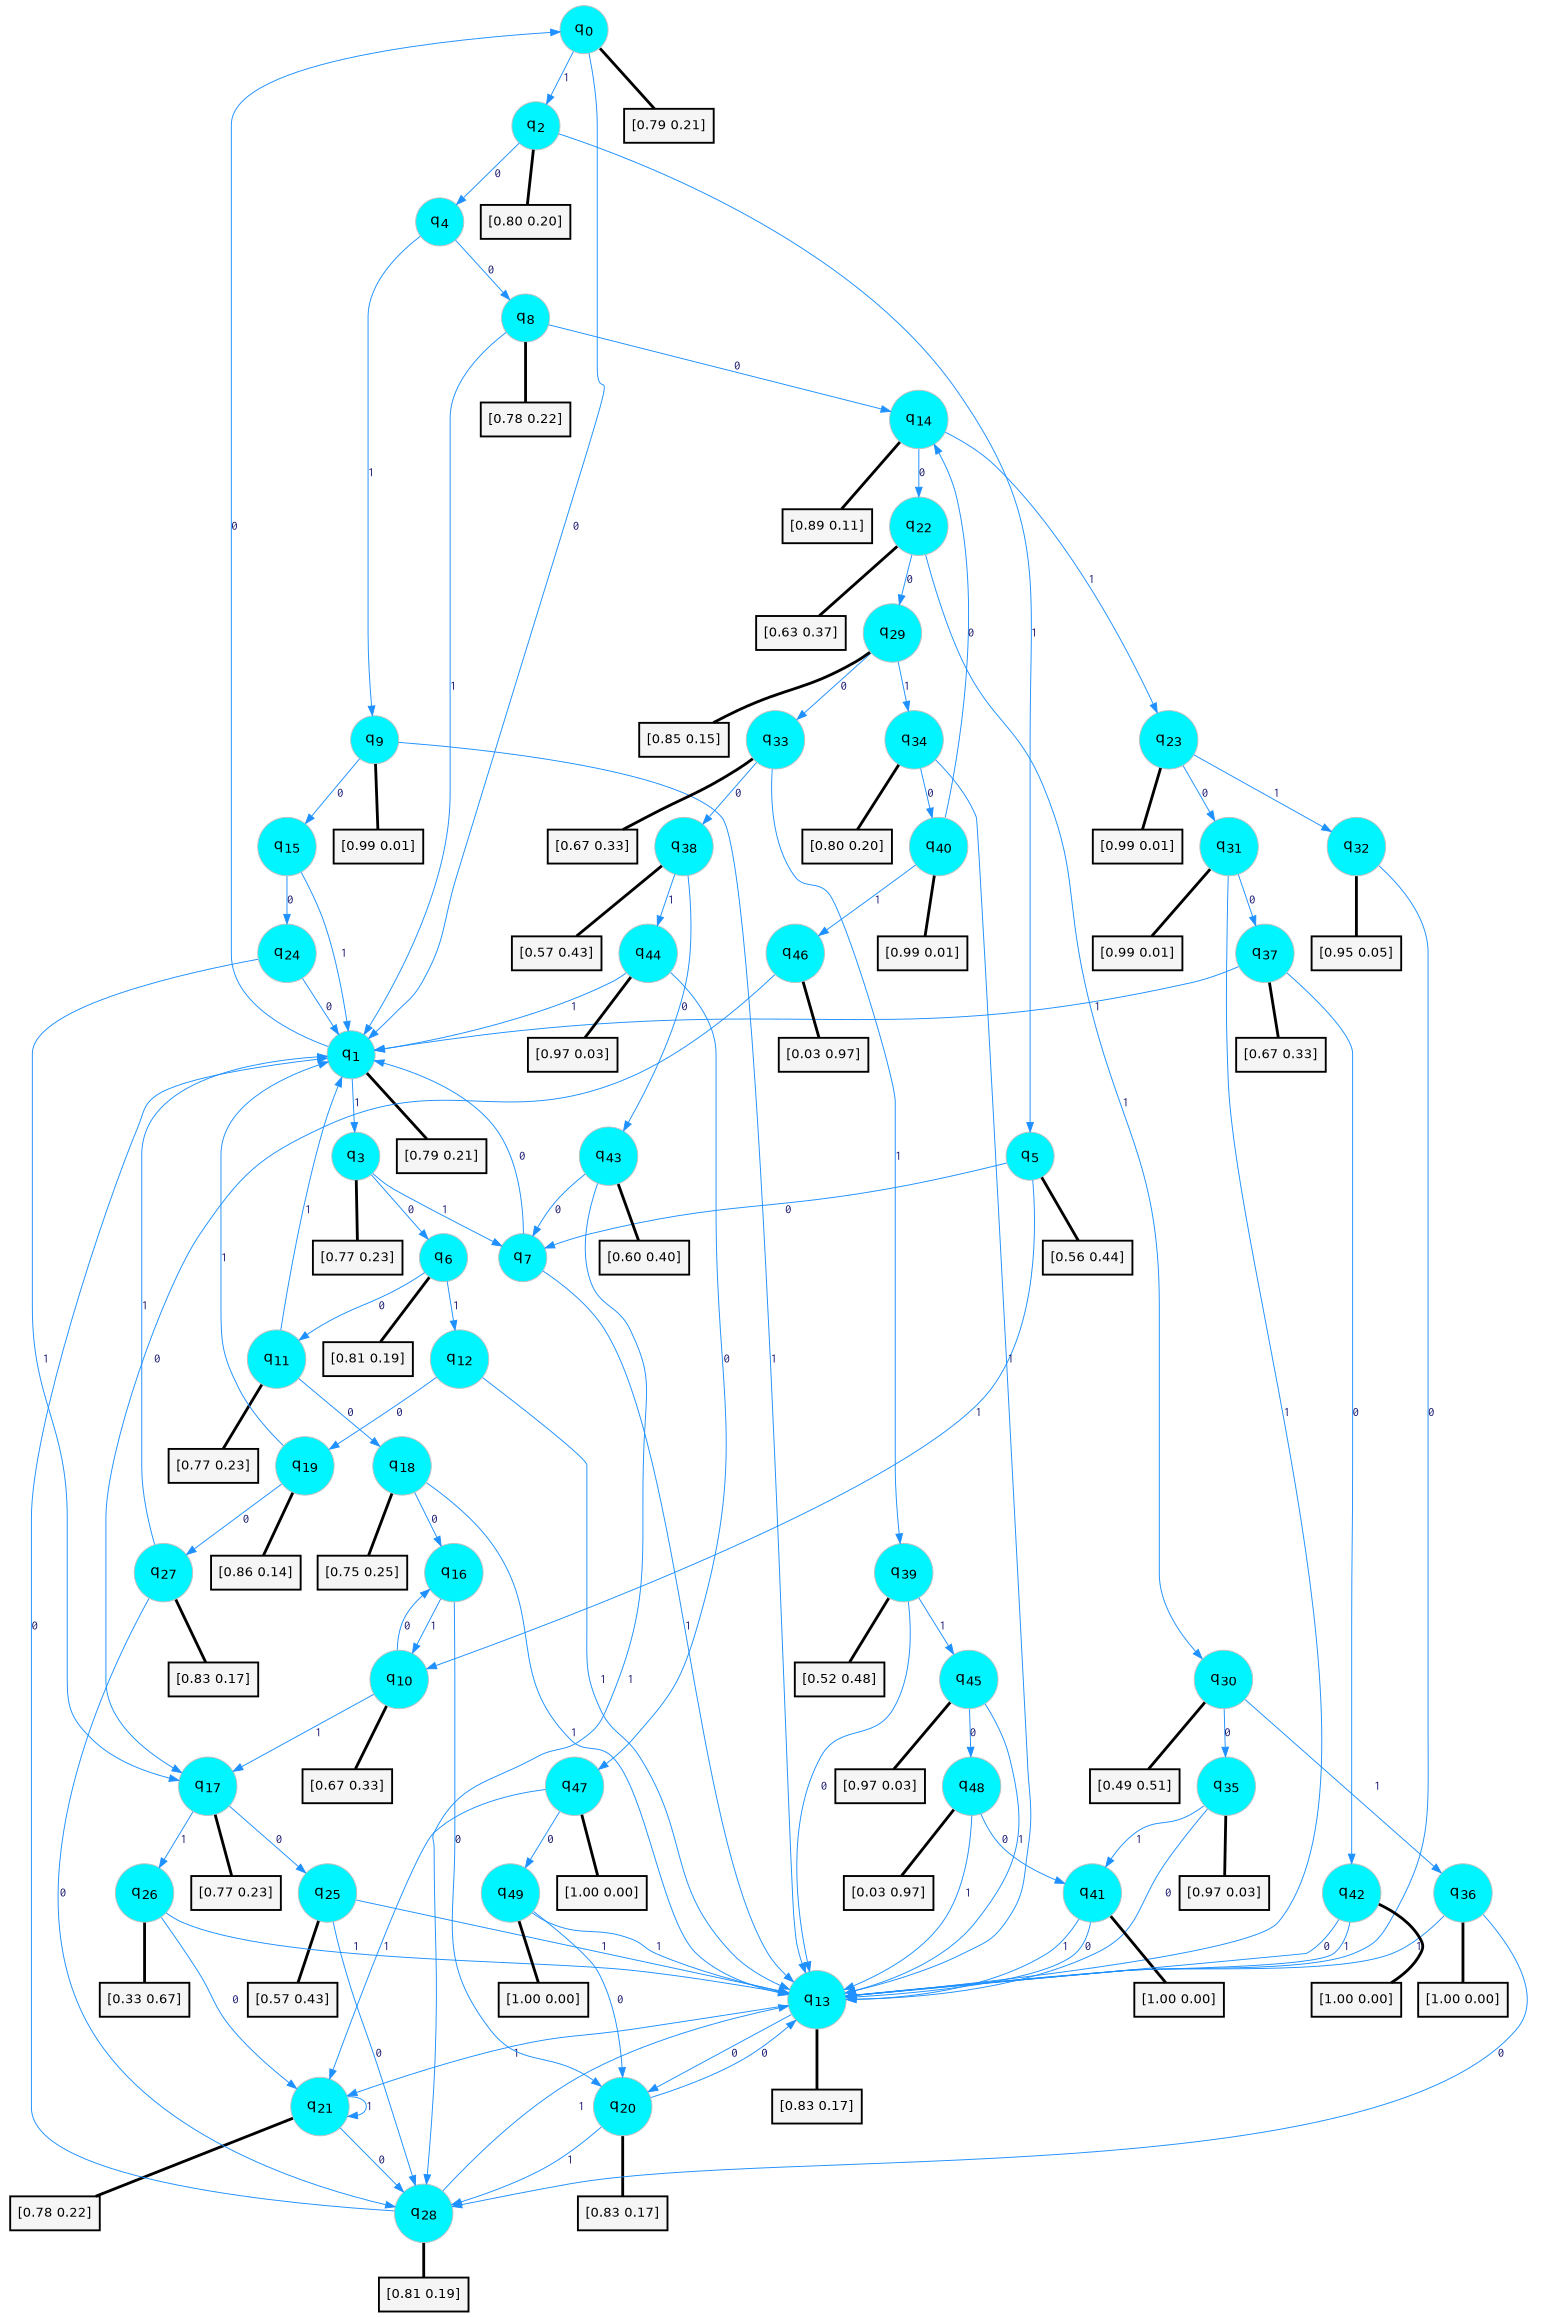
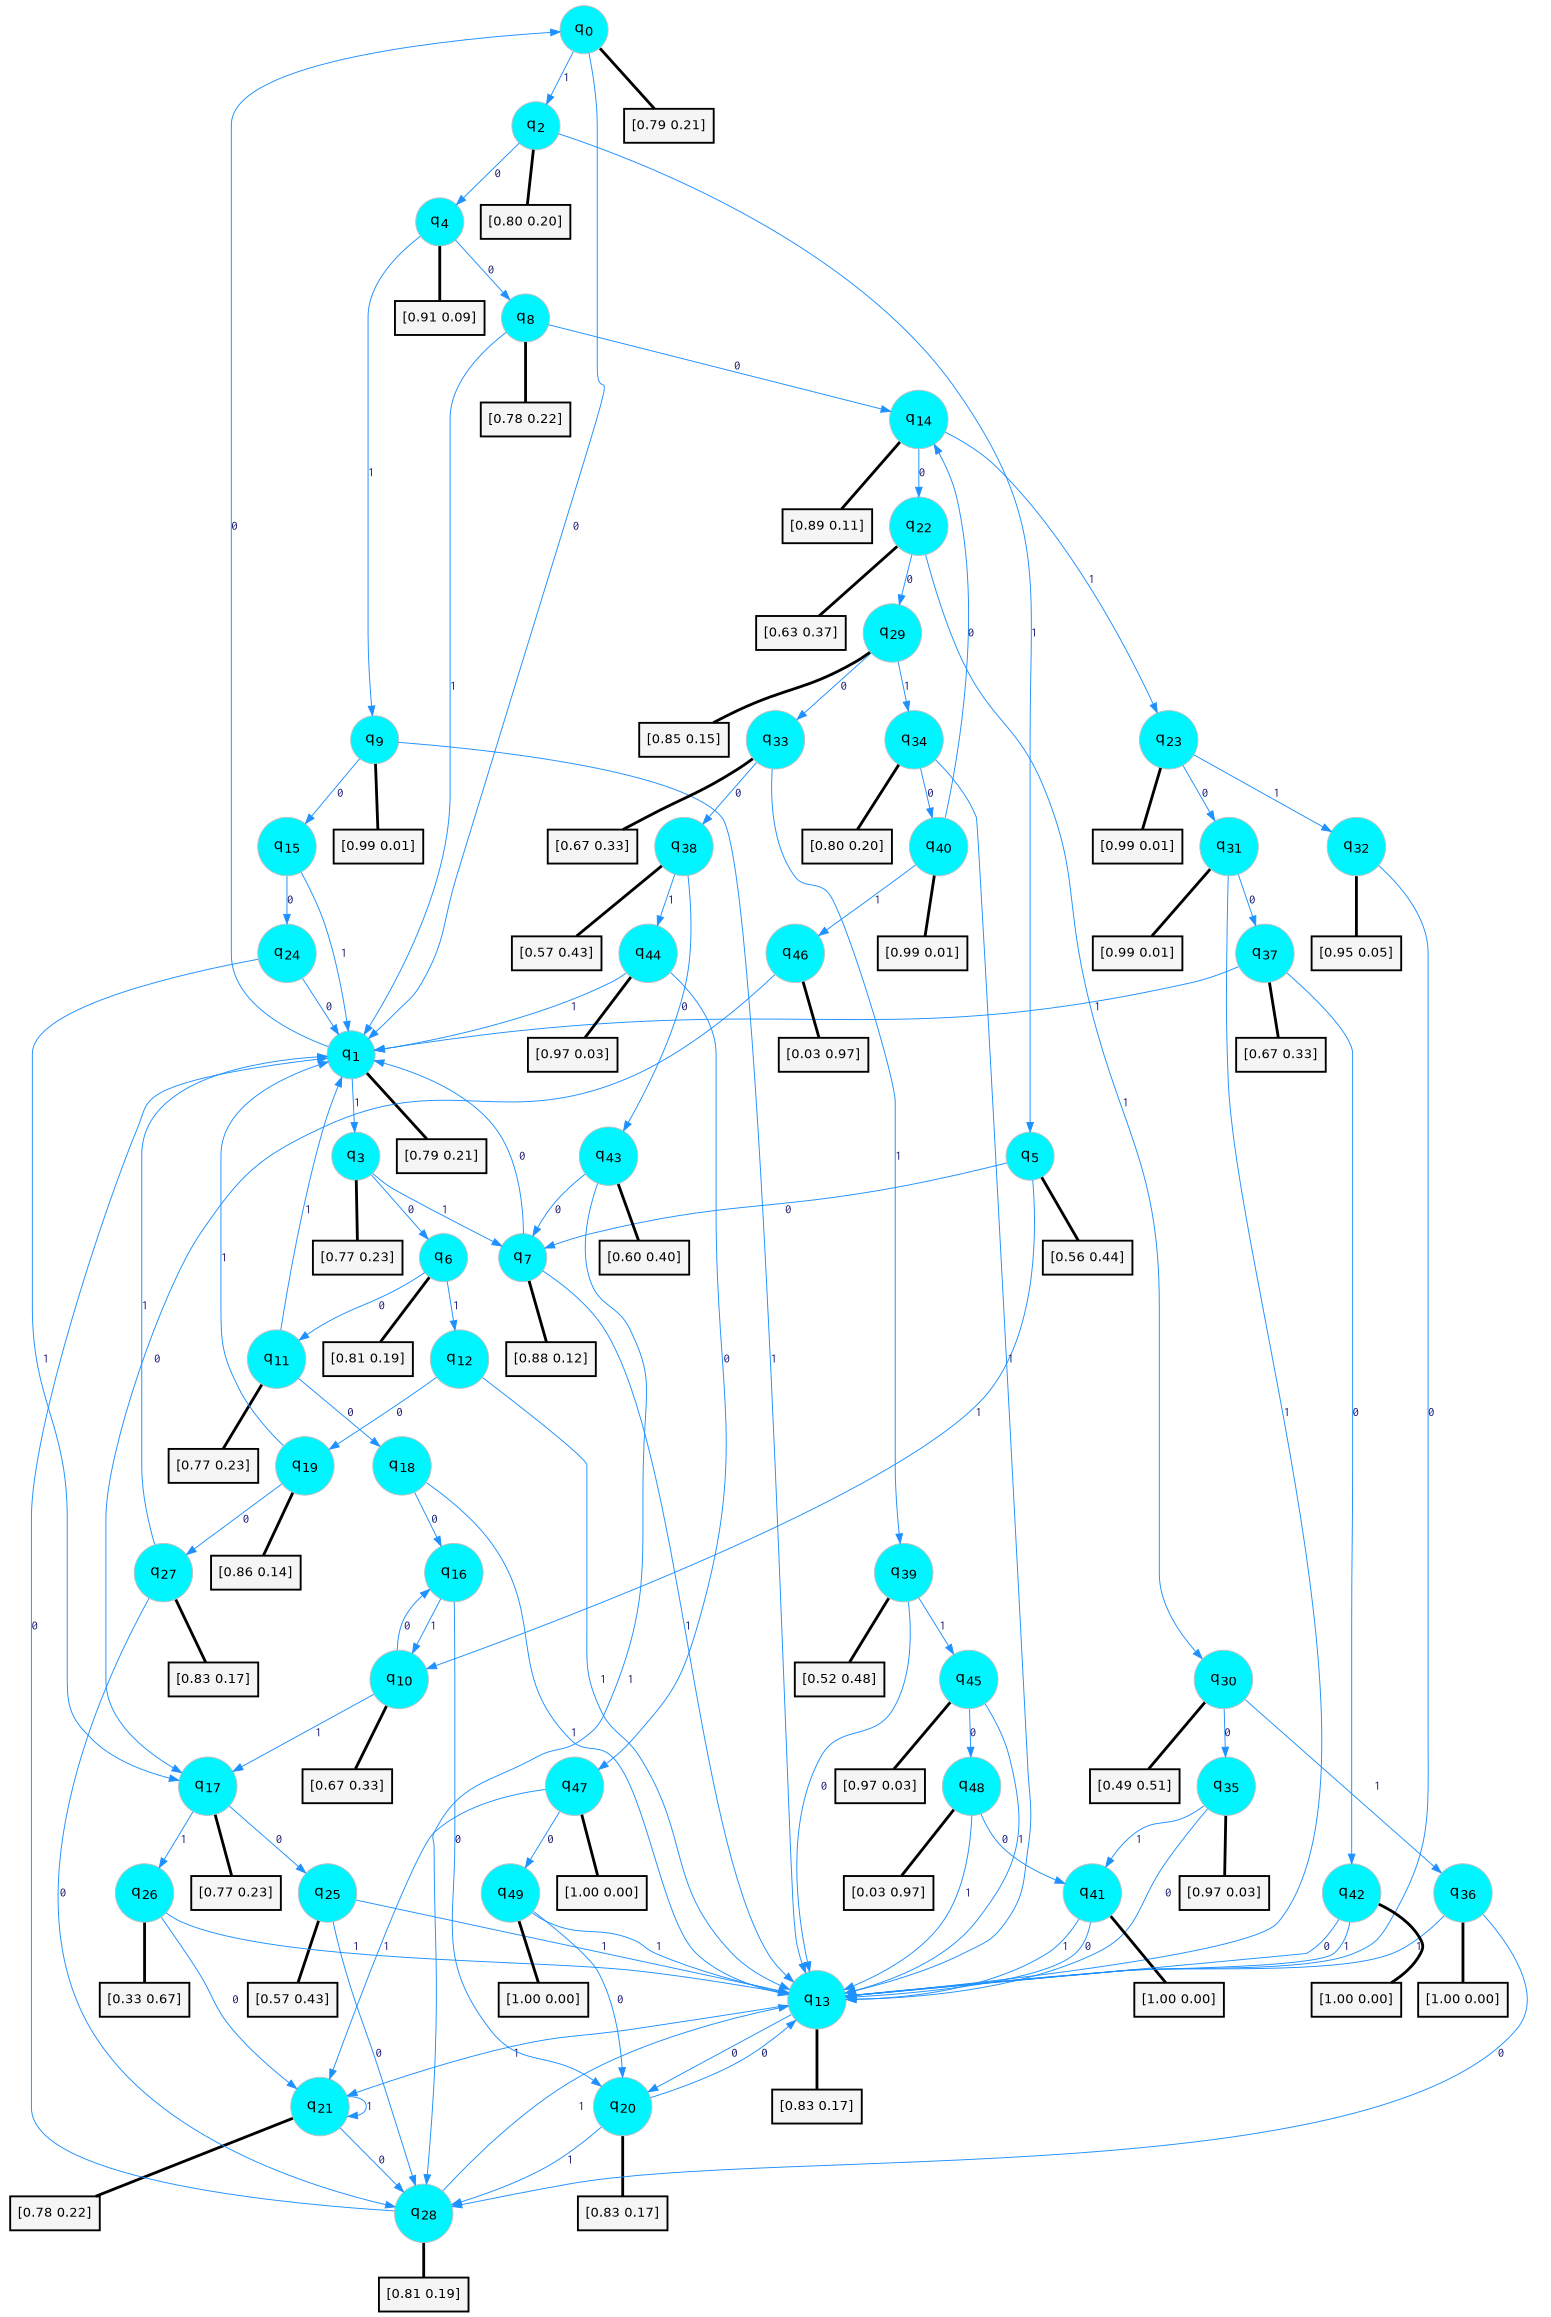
none -> (440, 318)
none -> (551, 1359)
(362, 1573) -> none
